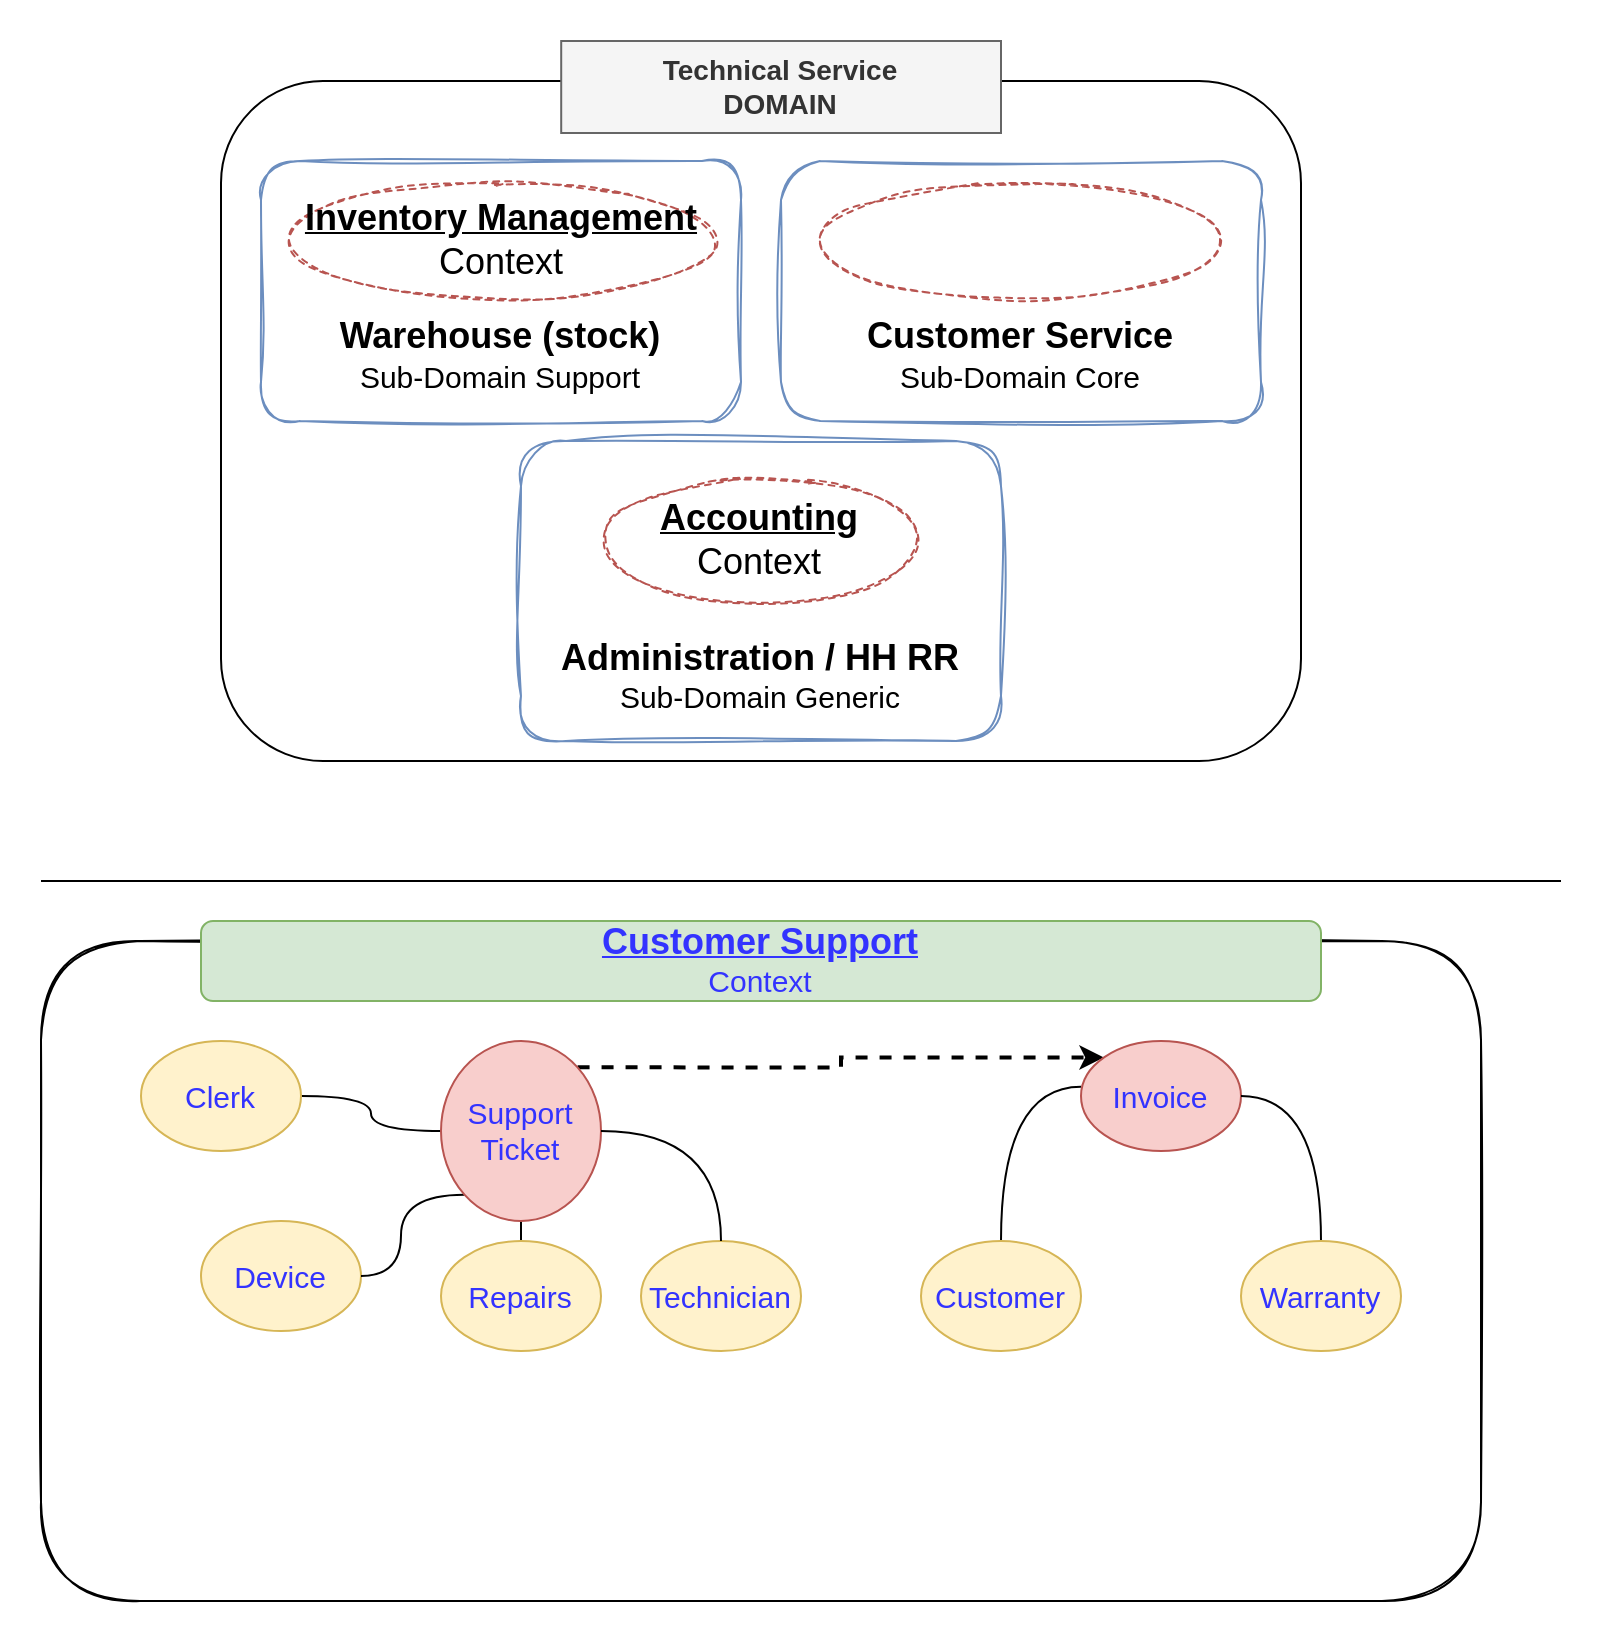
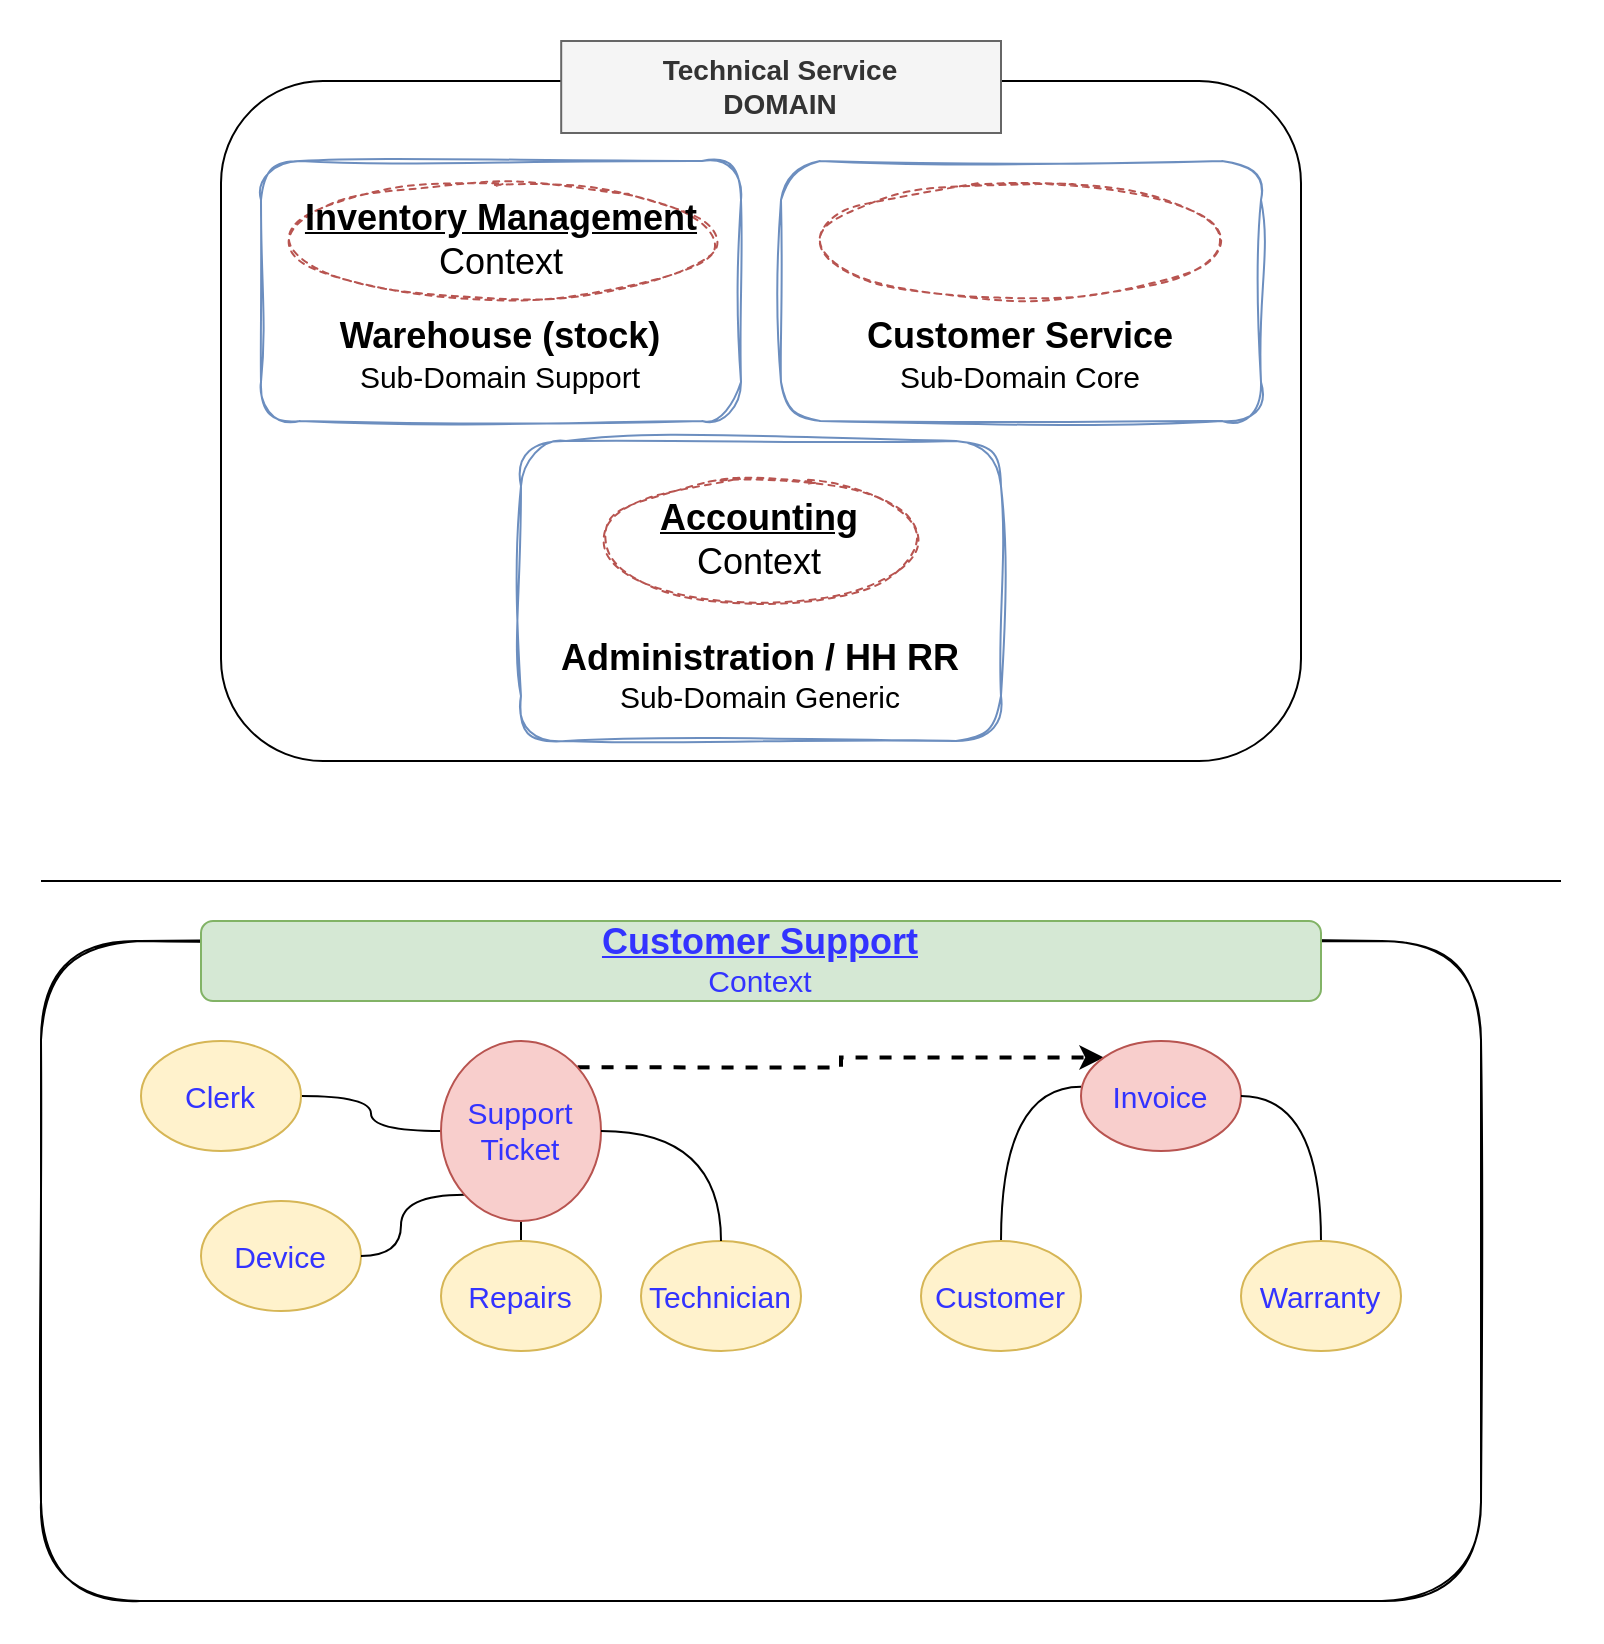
(281, 1276) -> (281, 1256)
